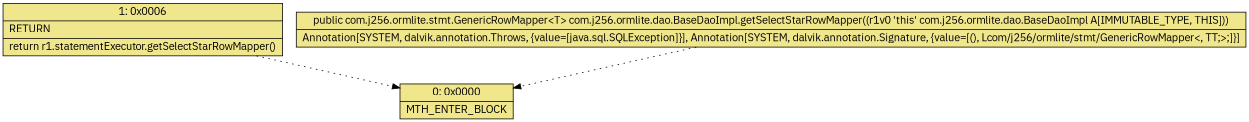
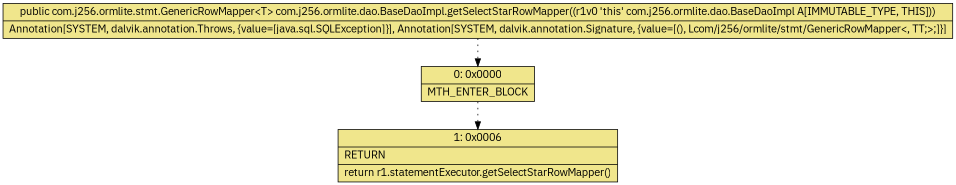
(324, 71) -> (478, 112)
